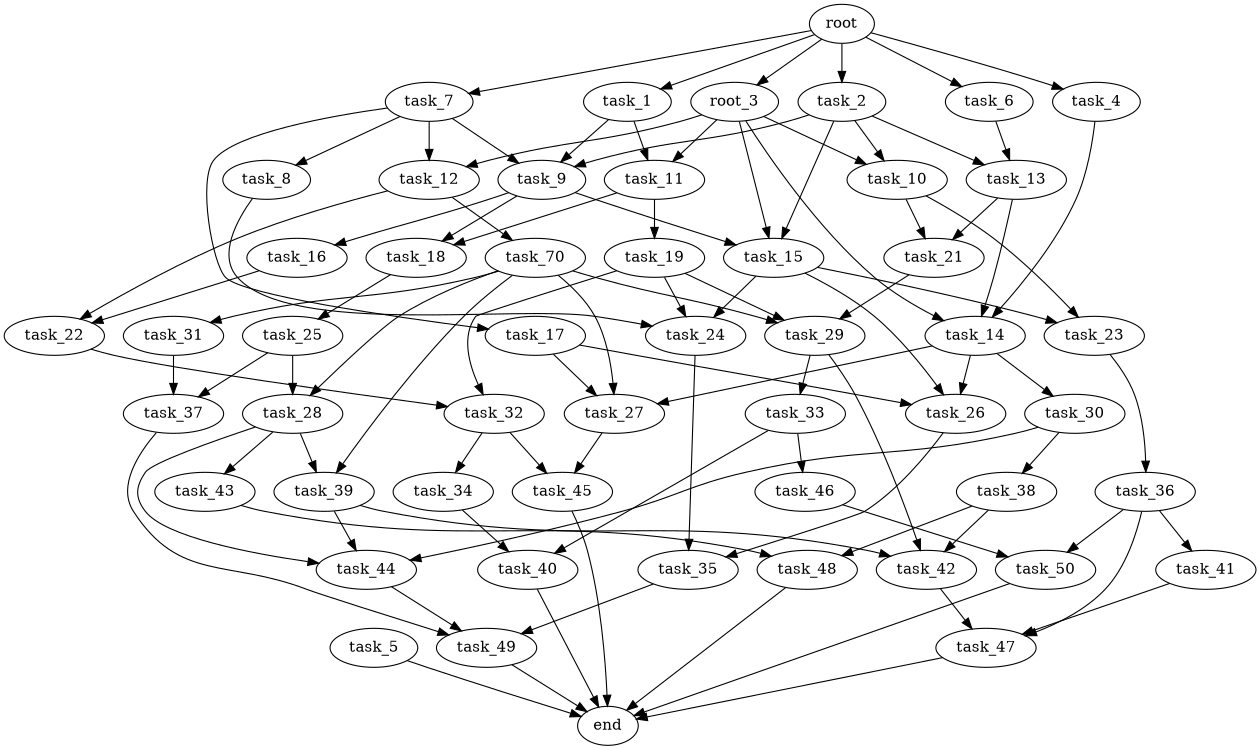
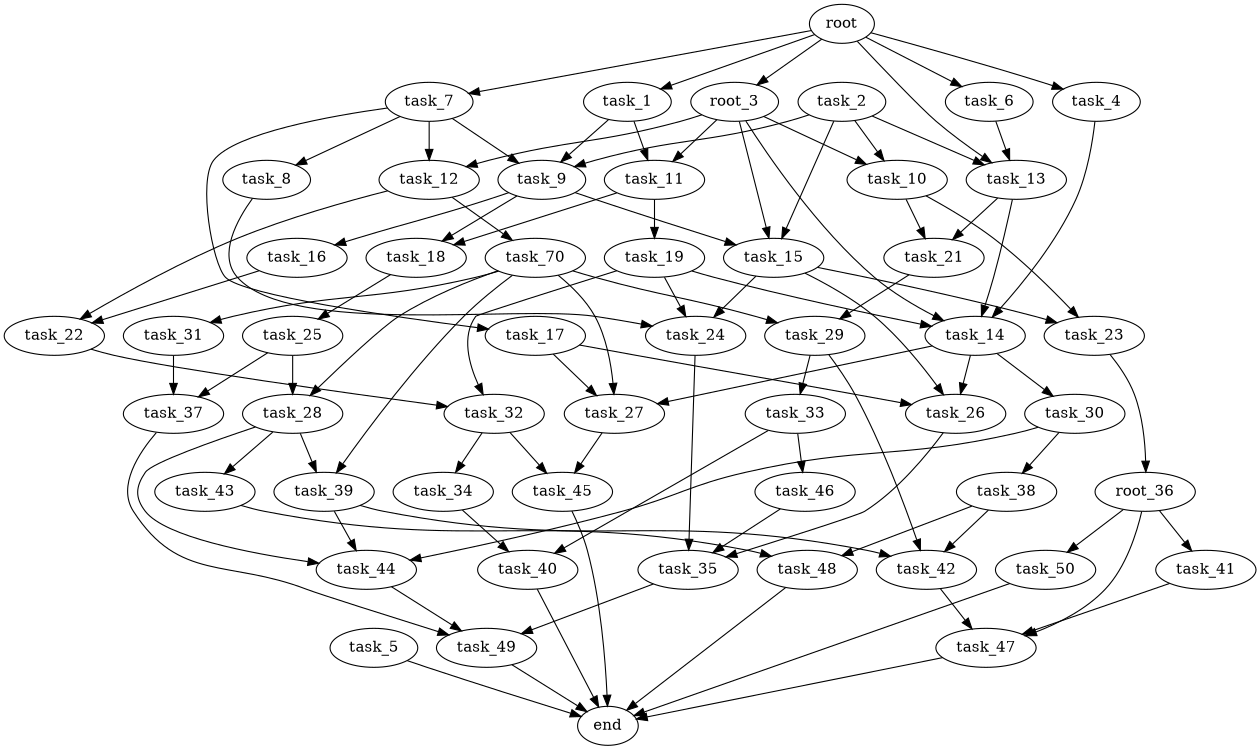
(842, 58) -> (916, 103)
(727, 293) -> (806, 300)
(1145, 492) -> (1145, 492)
(928, 532) -> (751, 528)
